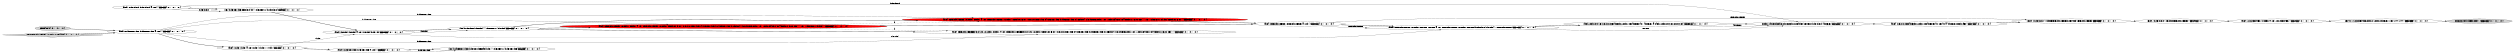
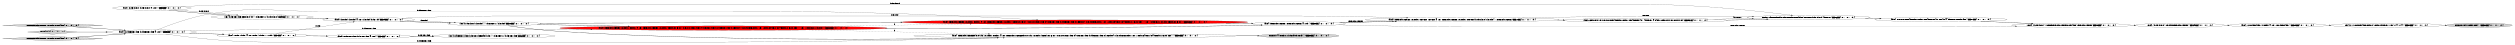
none -> (53, 25)
(53, 28) -> (53, 32)
none -> (1299, 36)
